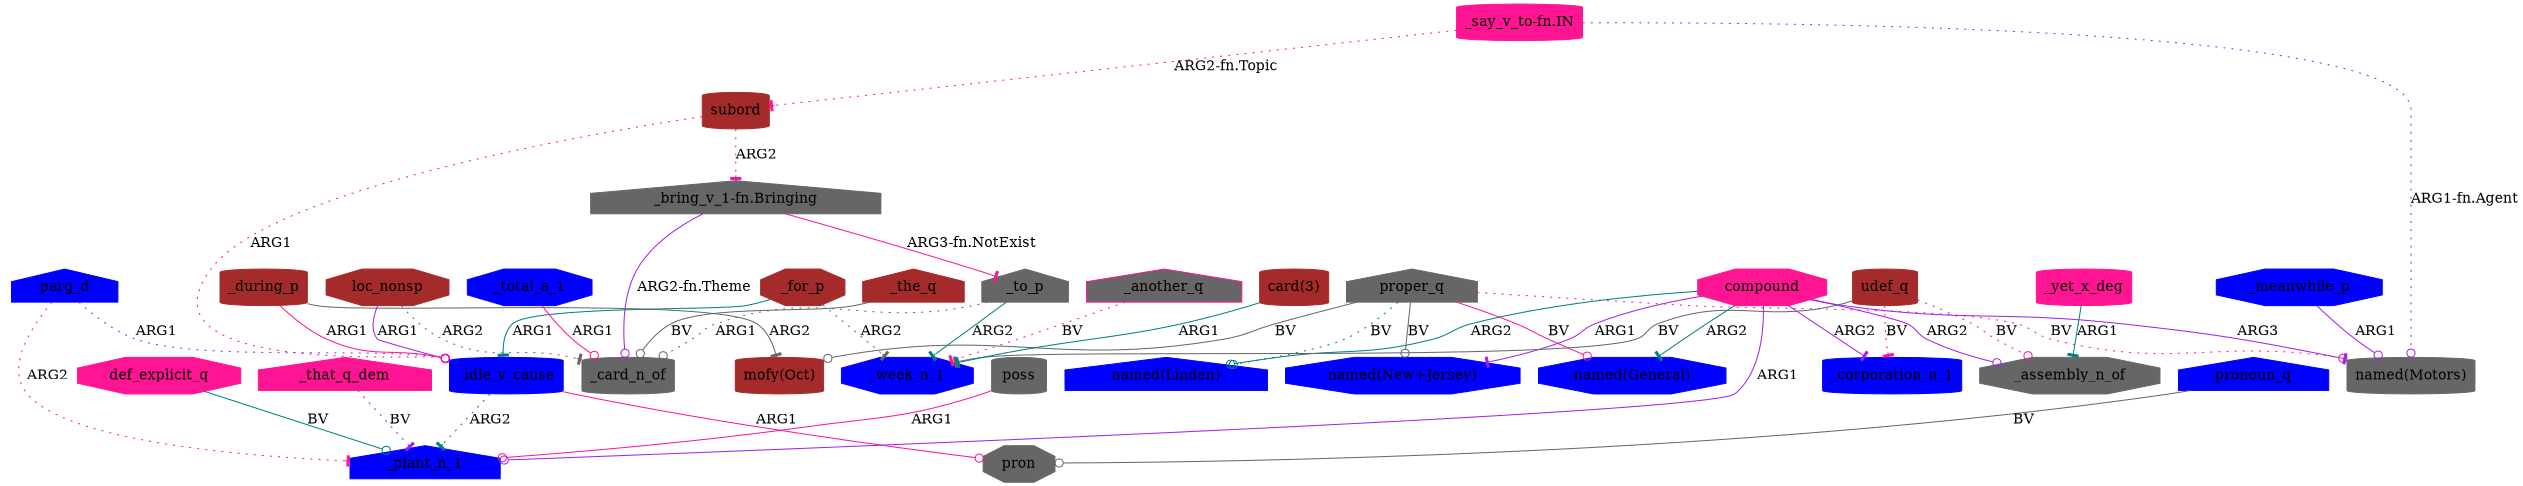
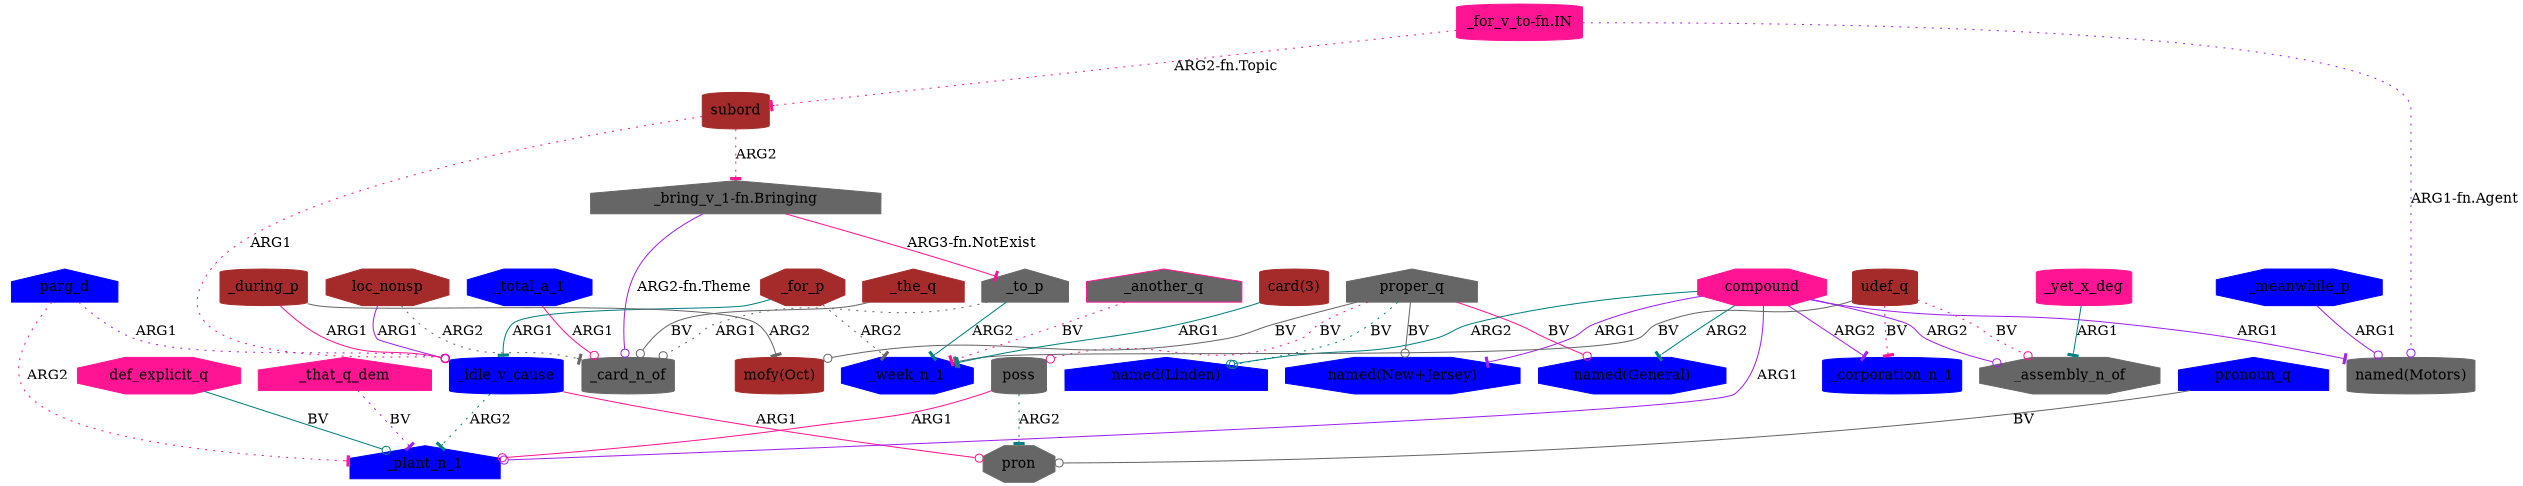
(1520, 22) -> (1520, 22)
(2018, 324) -> (1281, 345)
(2258, 331) -> (2258, 331)
none -> (1019, 417)
